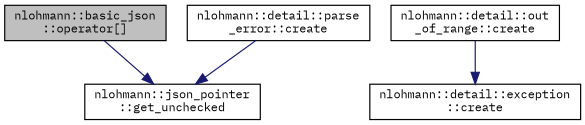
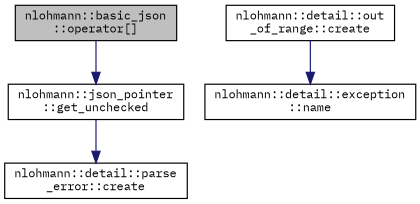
(230, 59) -> (96, 135)
(475, 102) -> (310, 102)
